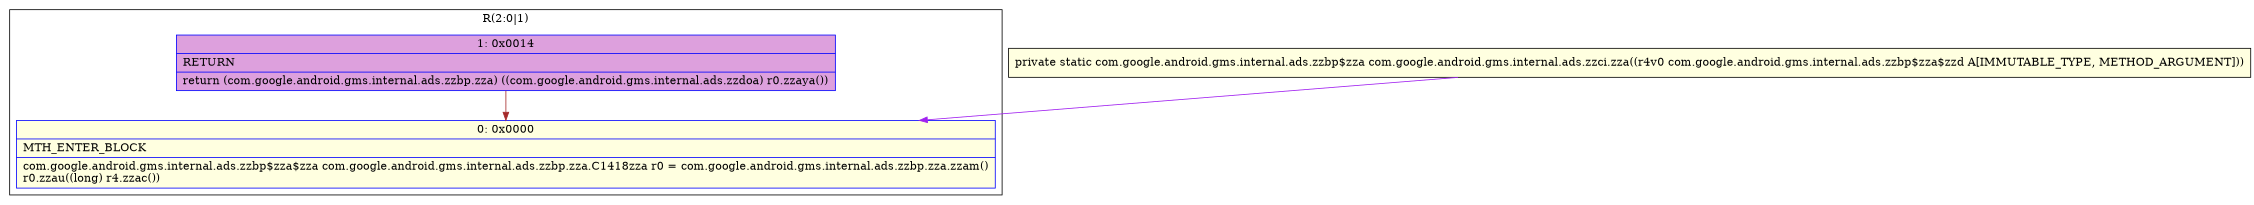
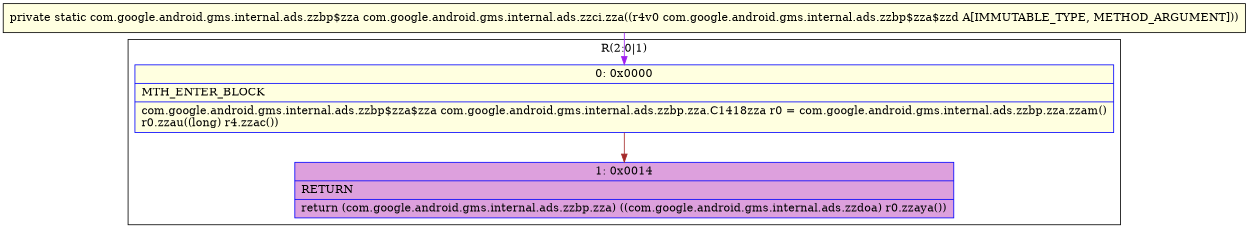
(506, 102) -> (624, 143)
